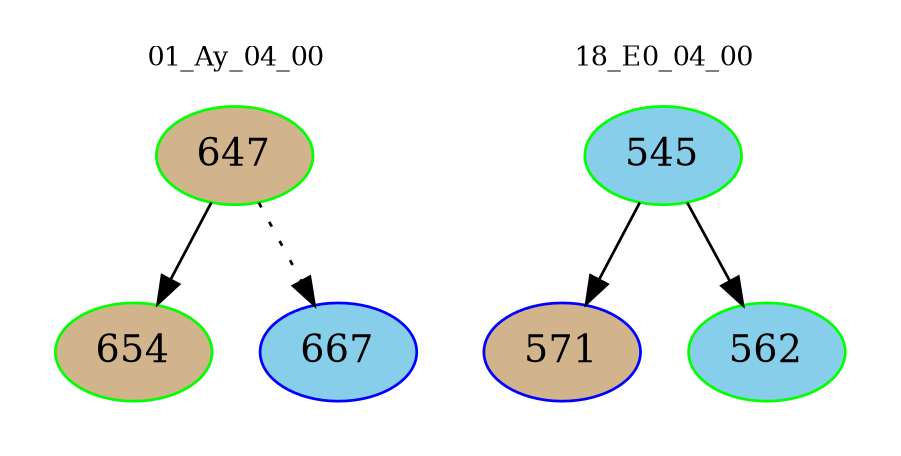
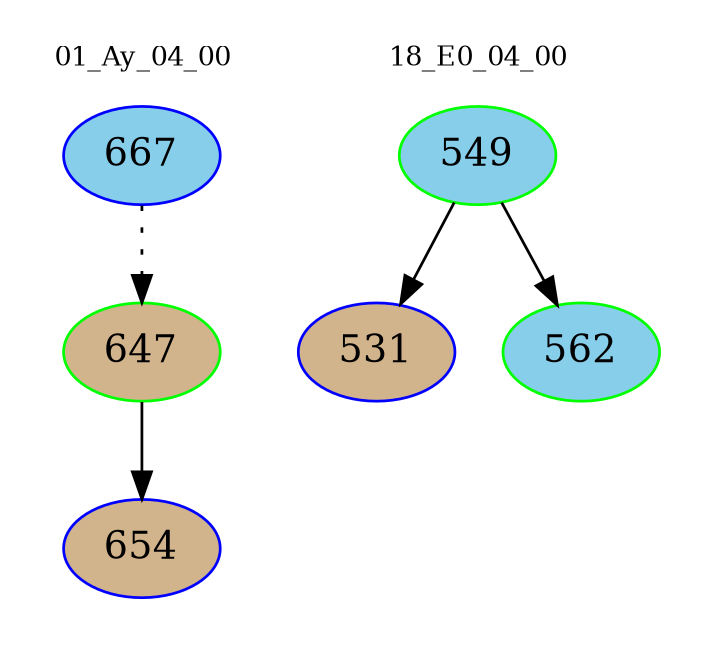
(663, 156) -> (478, 156)
(280, 242) -> (142, 240)
(134, 352) -> (142, 549)
(562, 352) -> (377, 352)
